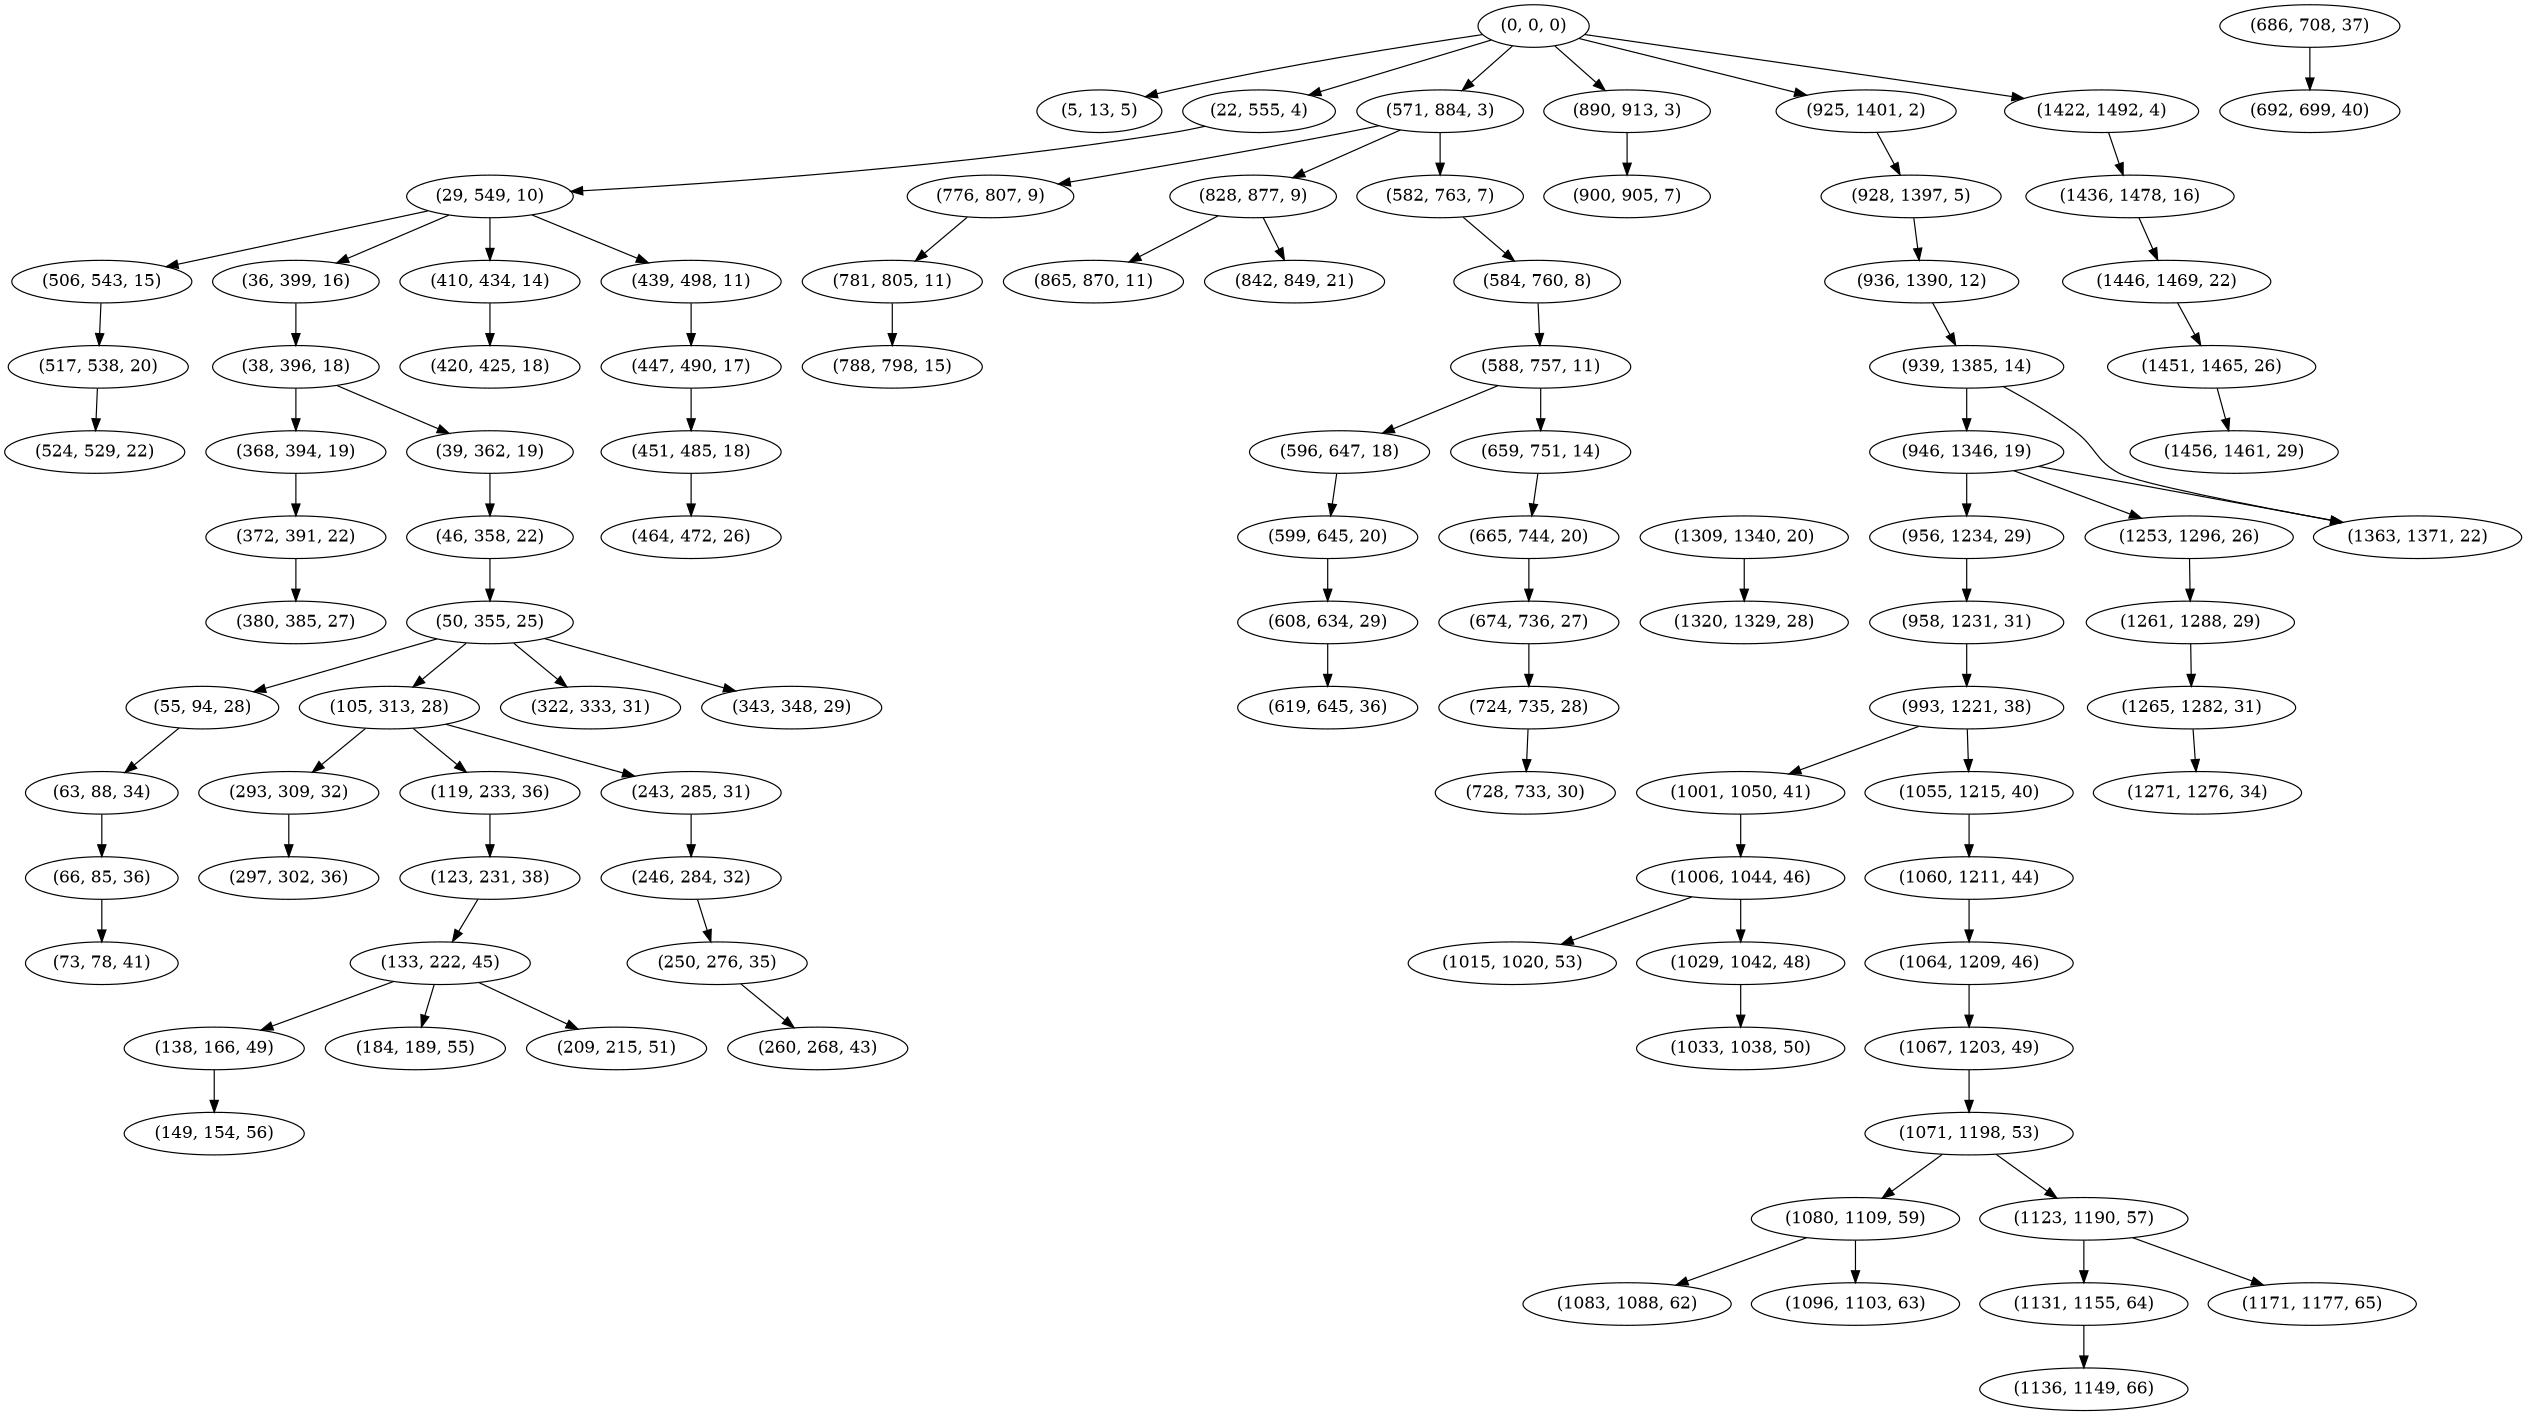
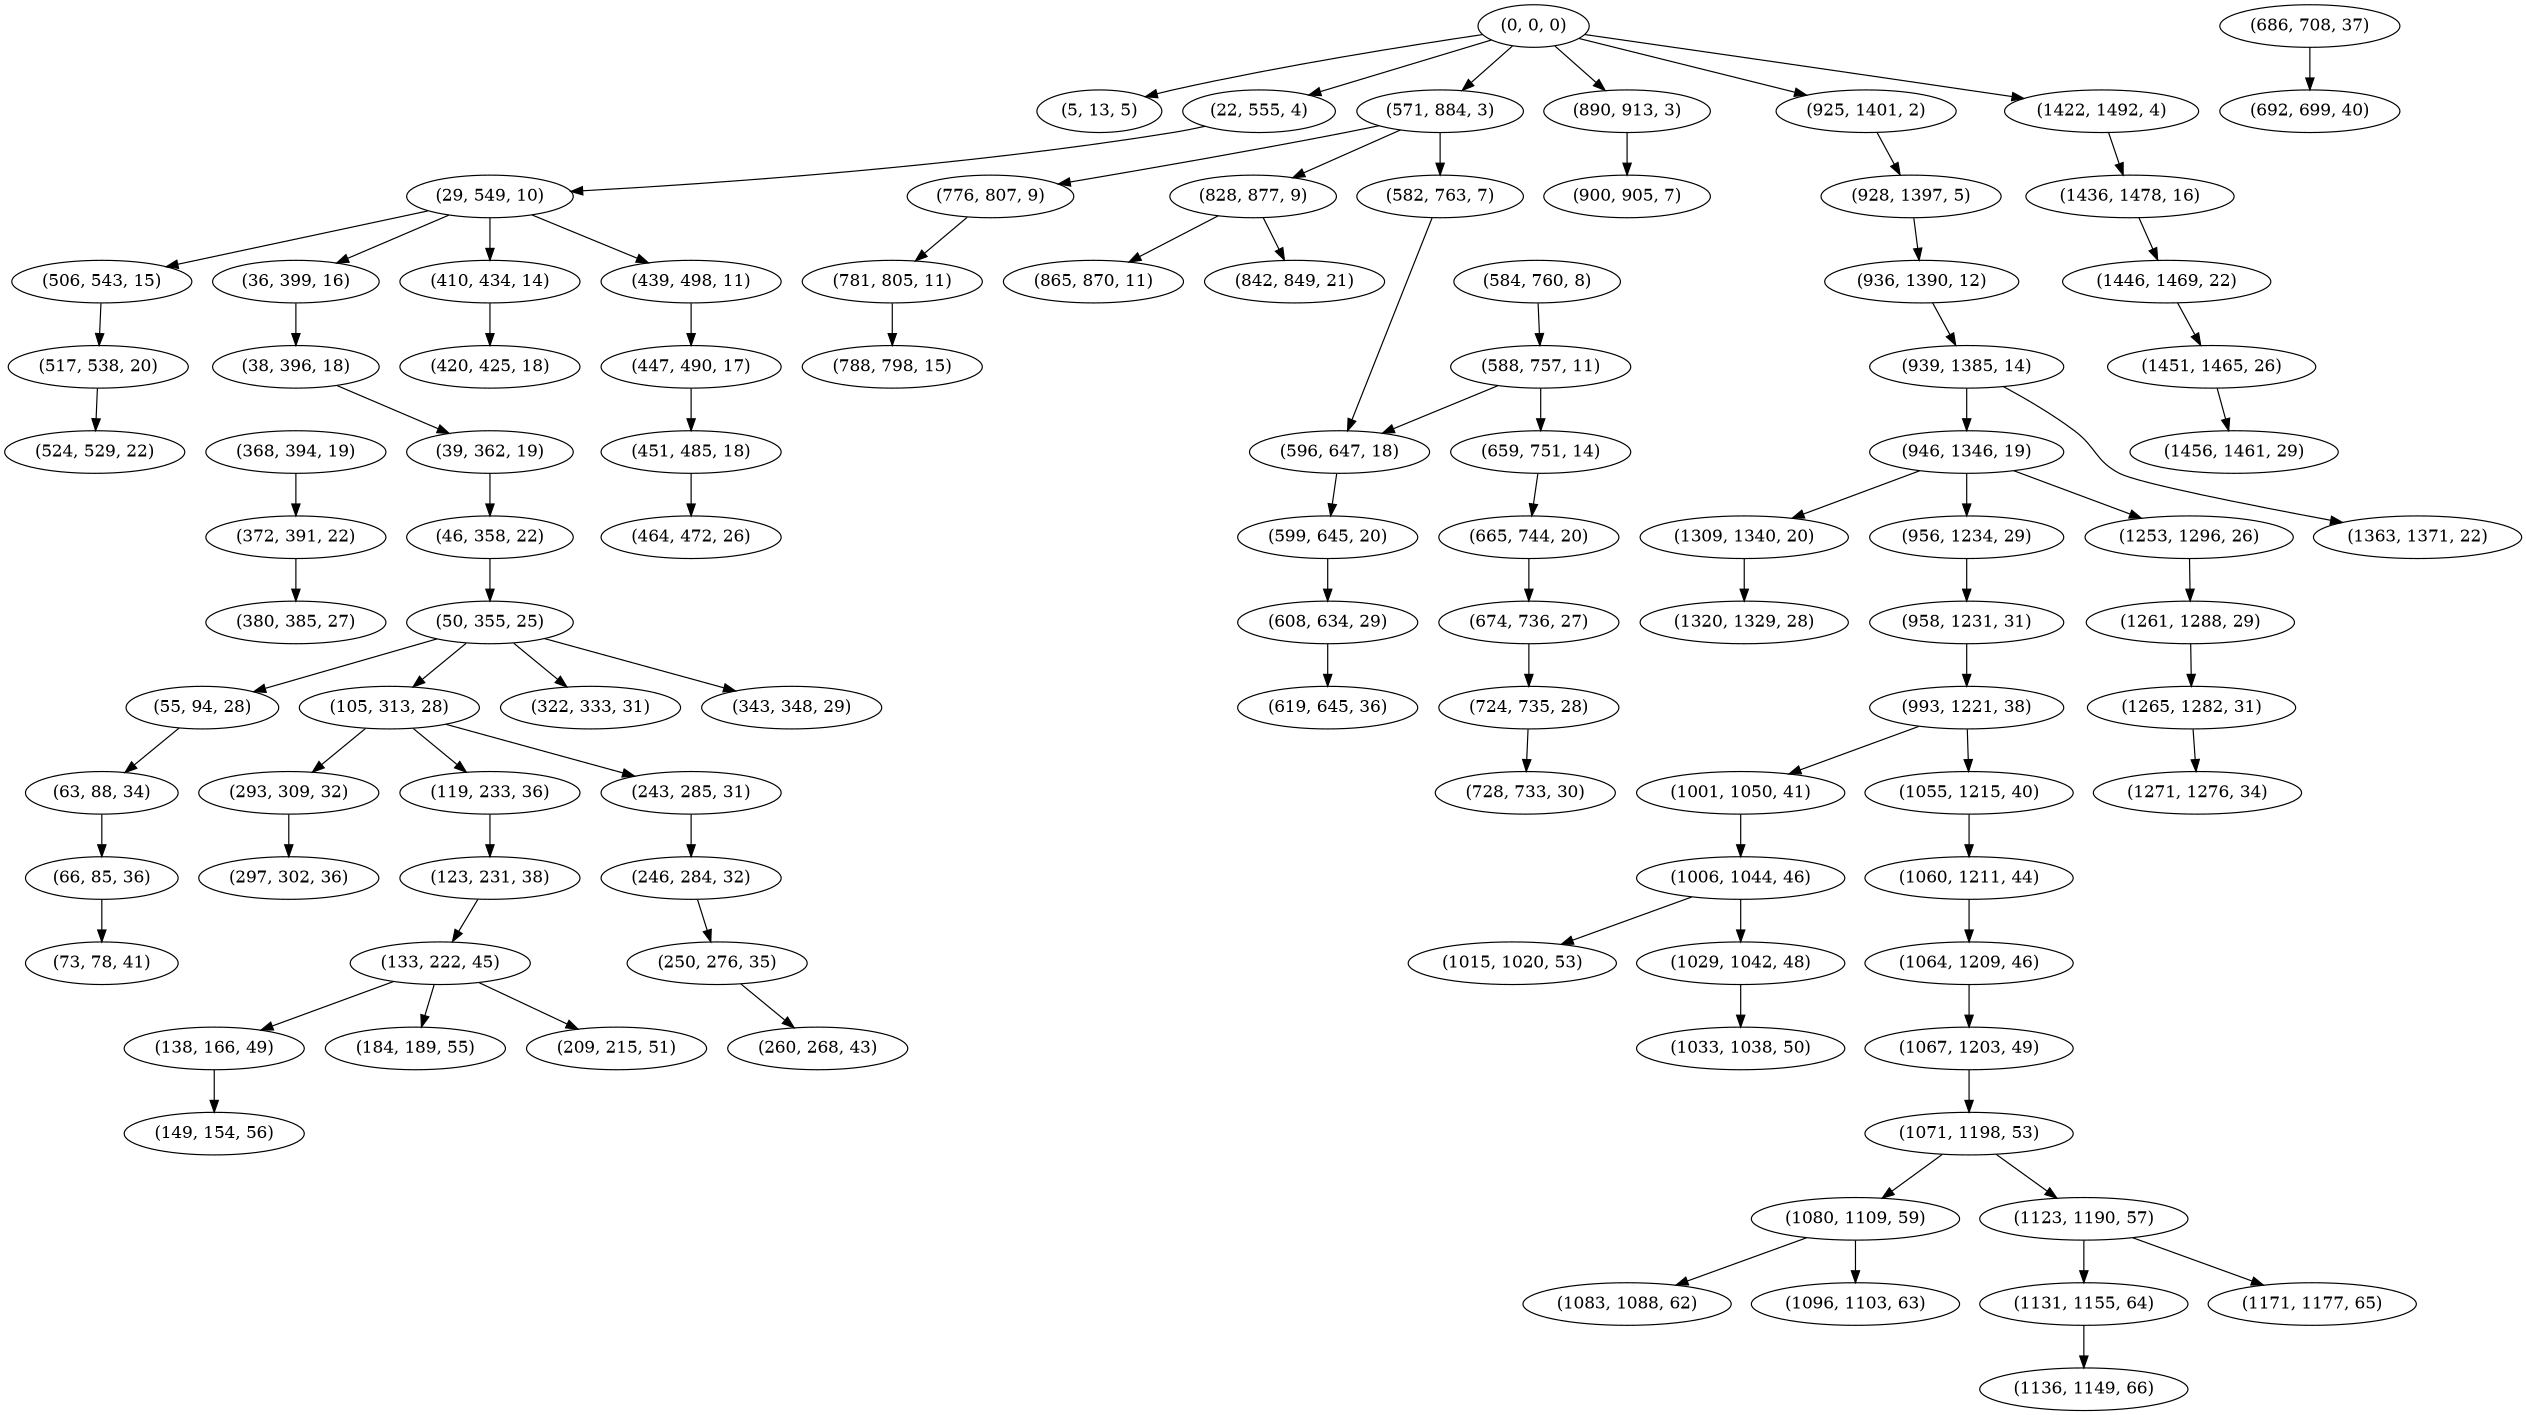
(1484, 235) -> (1392, 319)
(296, 404) -> none
(2119, 481) -> (1862, 492)
